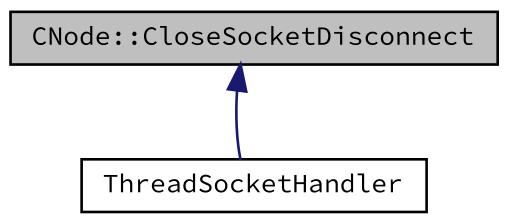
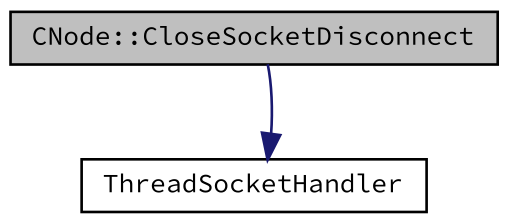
(237, 125) -> (272, 99)
